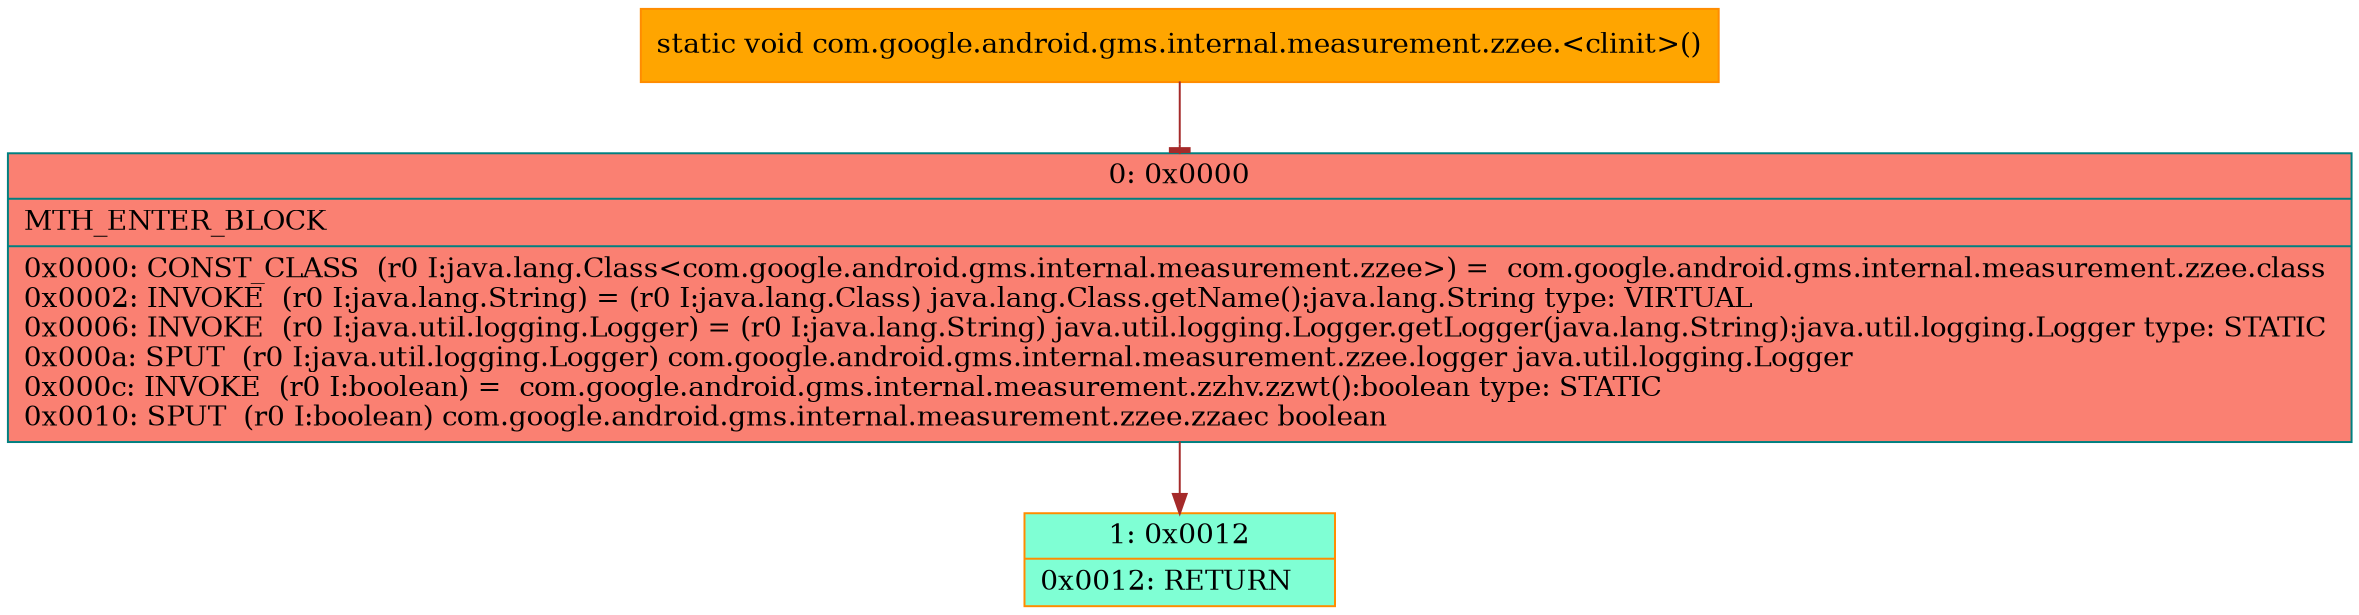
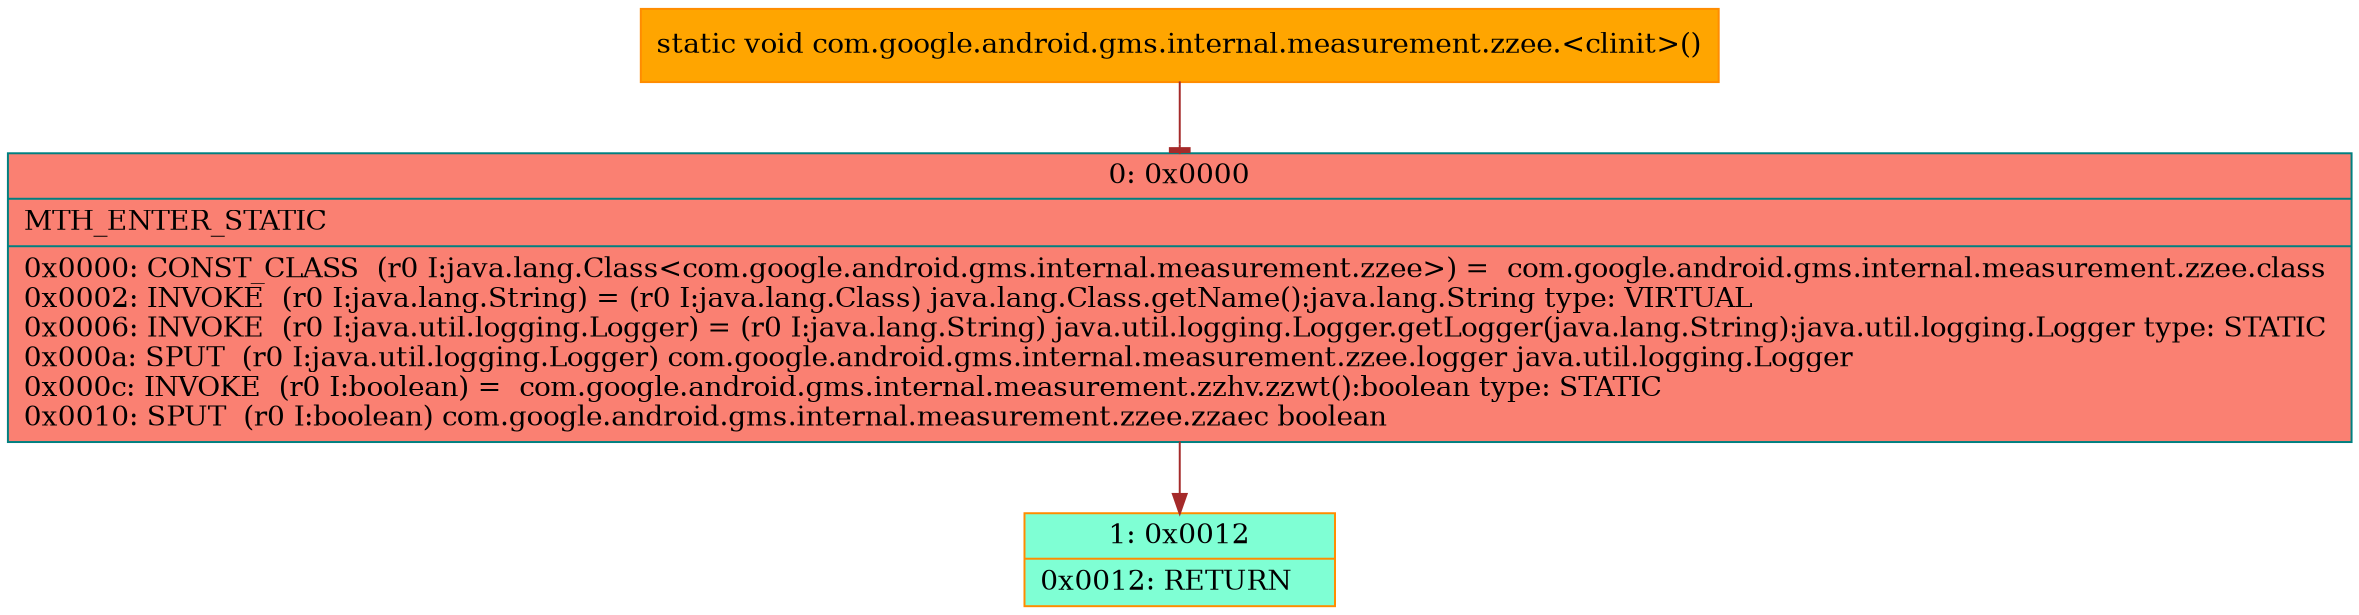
(176, 222) -> (176, 222)
